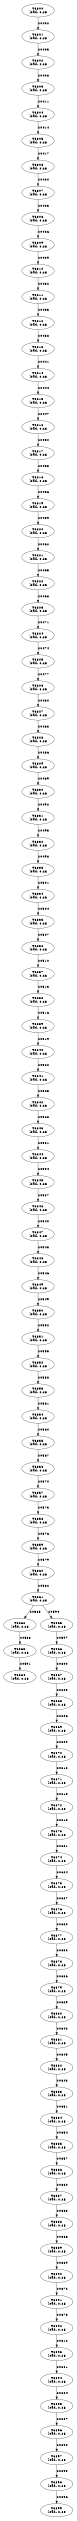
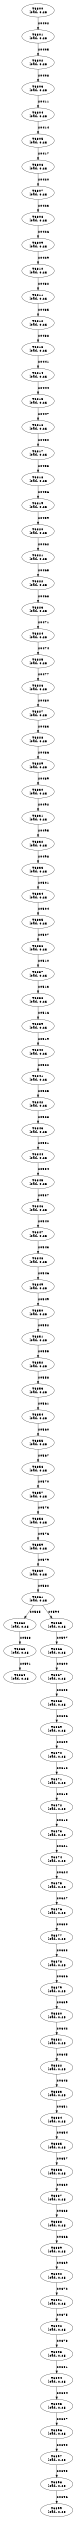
(62, 2341) -> (62, 2341)
